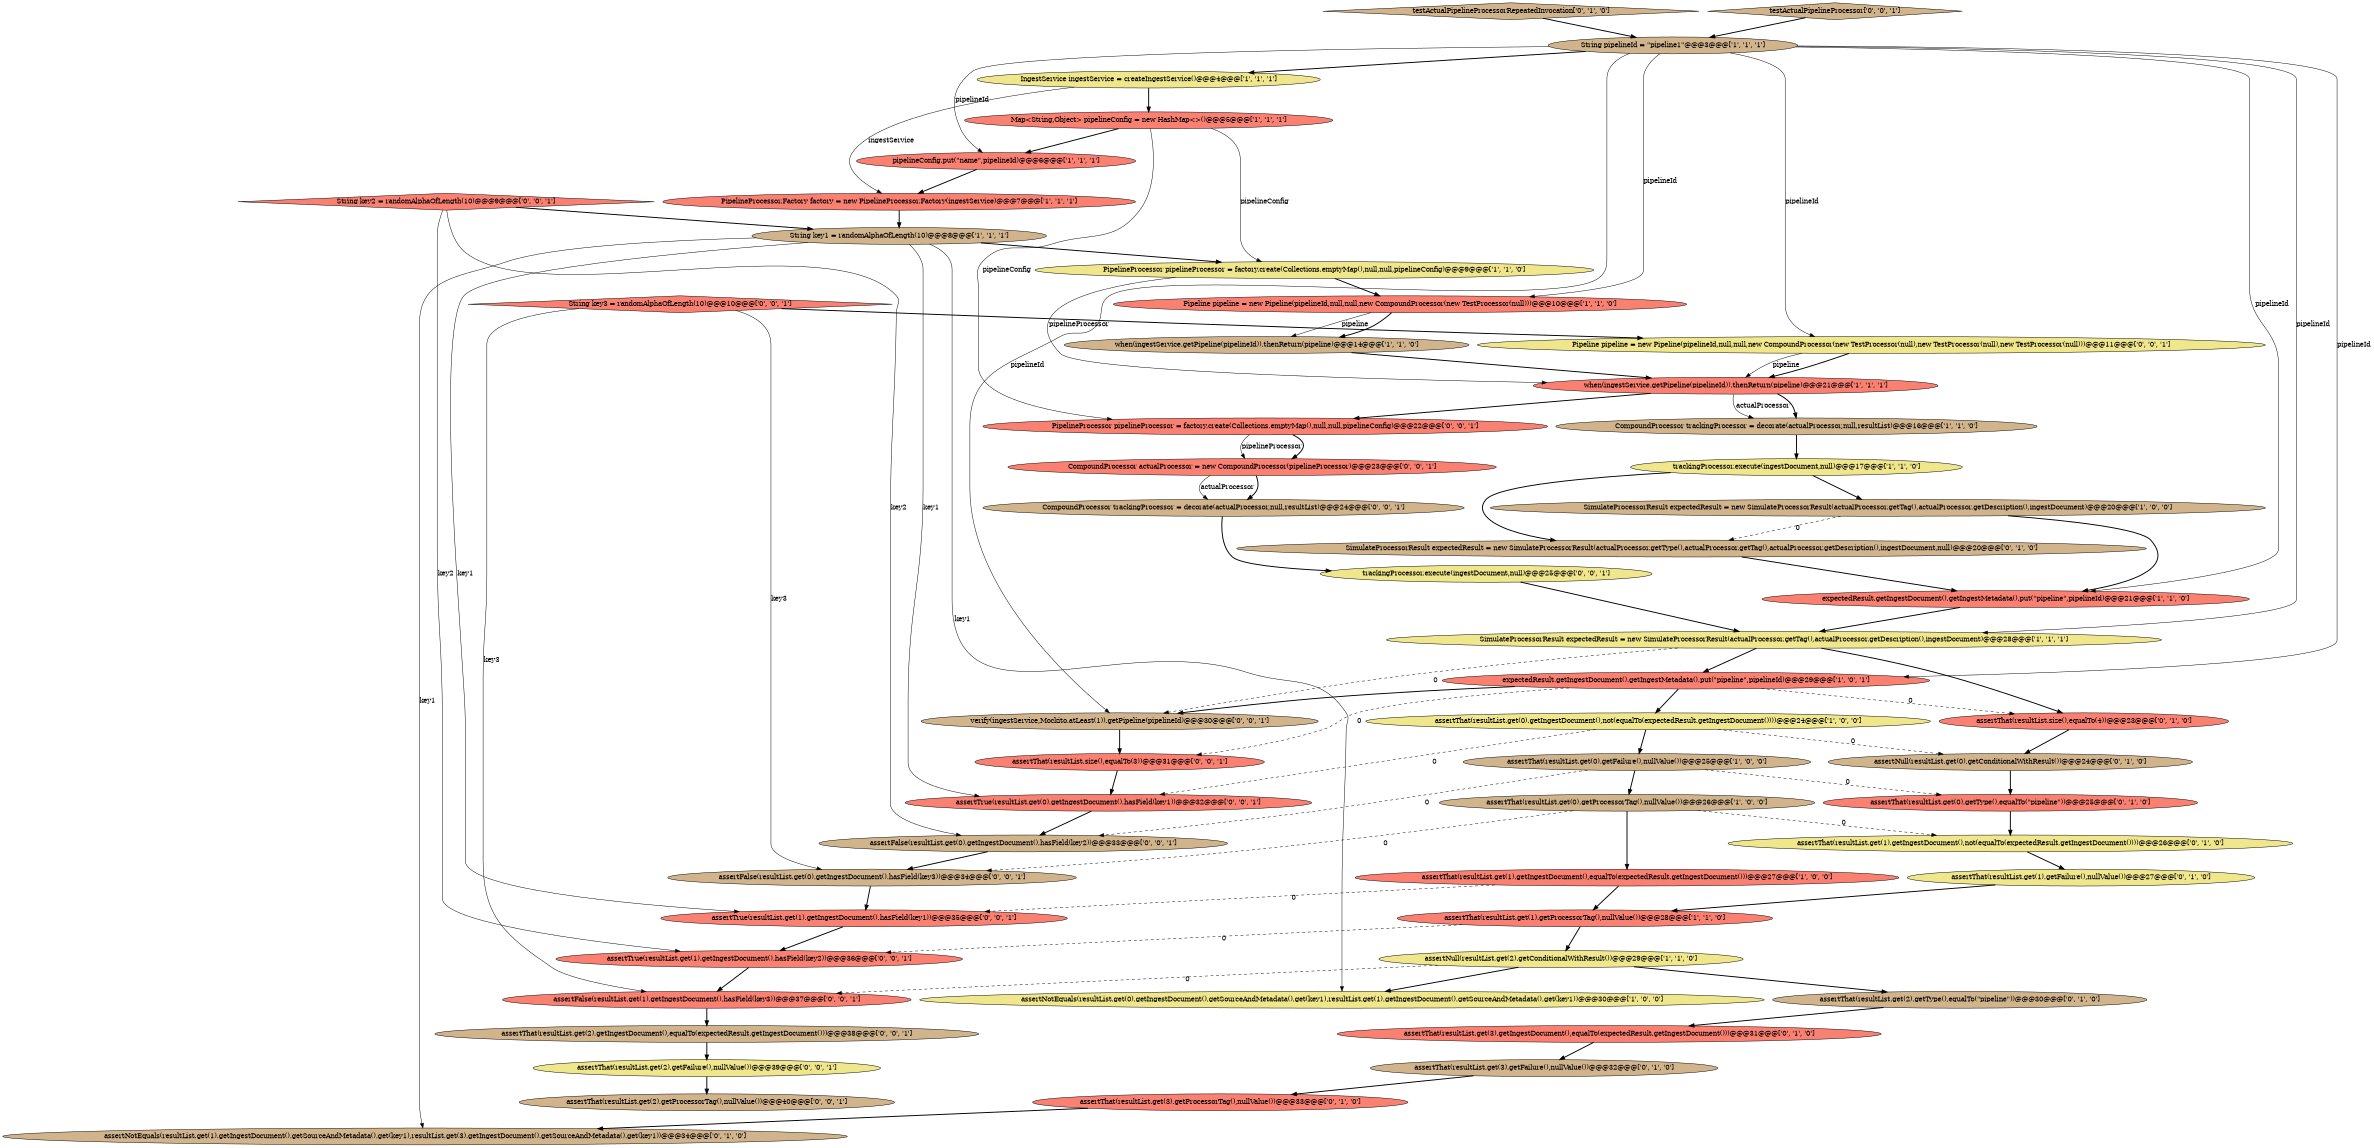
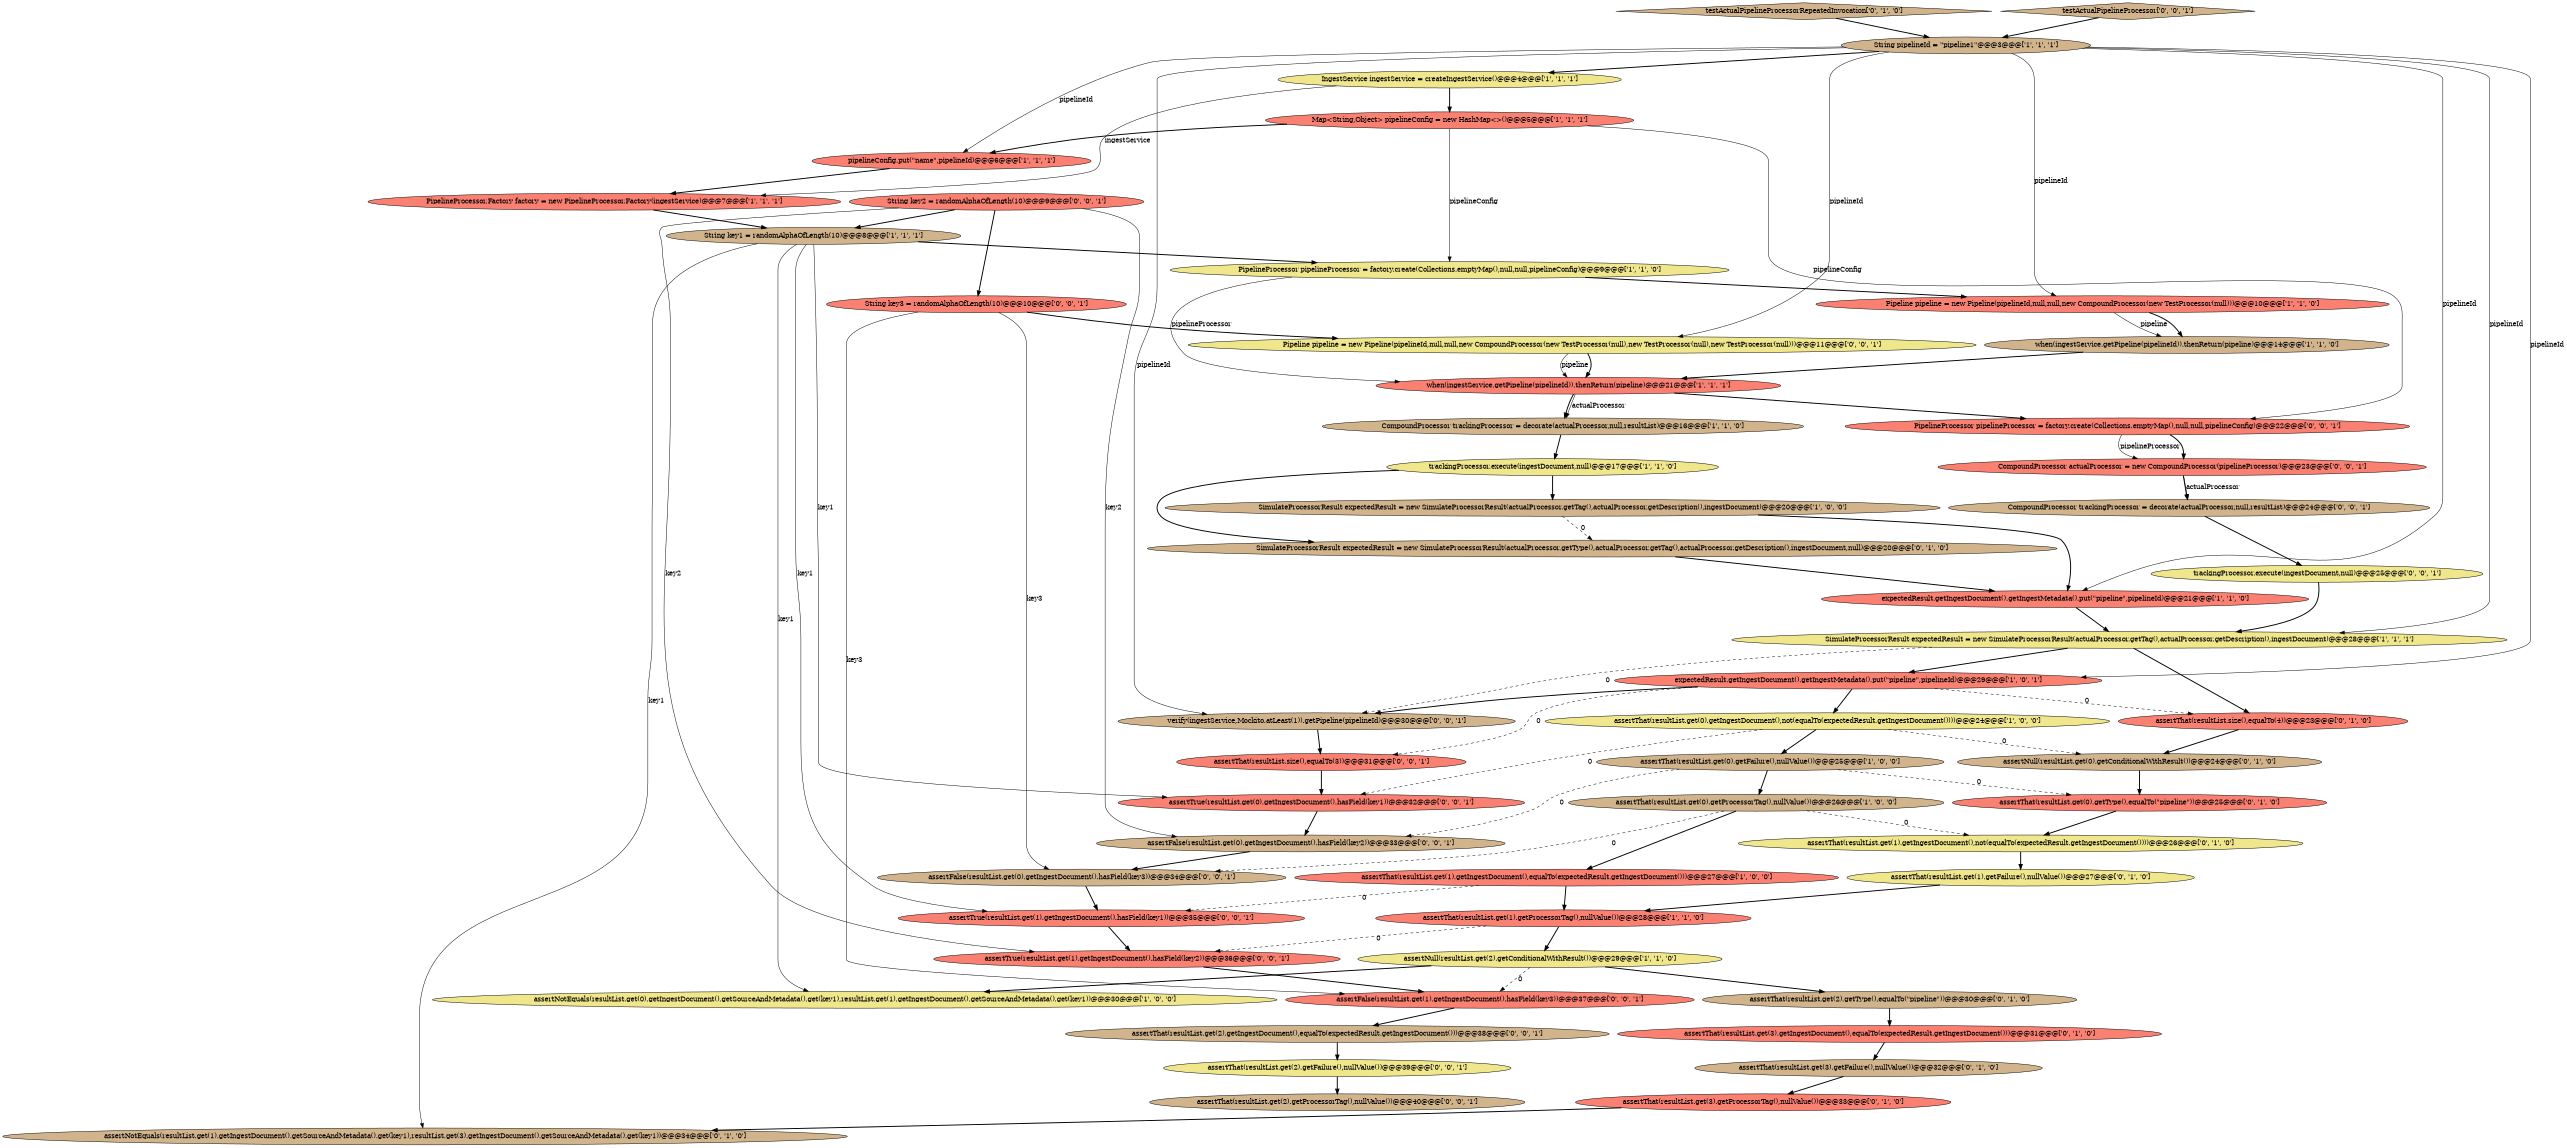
(446, 202) -> (997, 202)
none -> (987, 251)
(680, 304) -> (976, 304)
